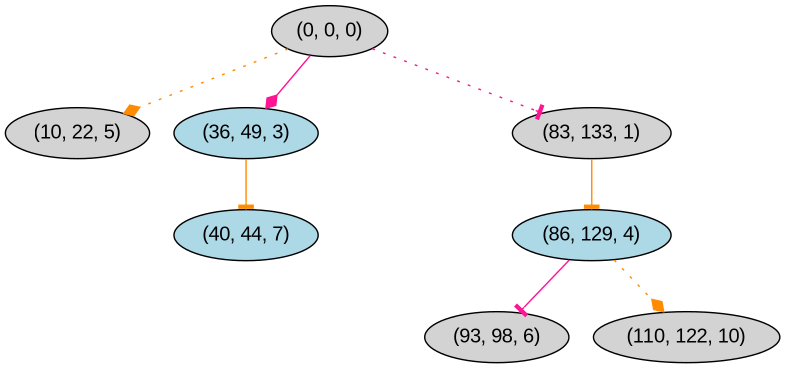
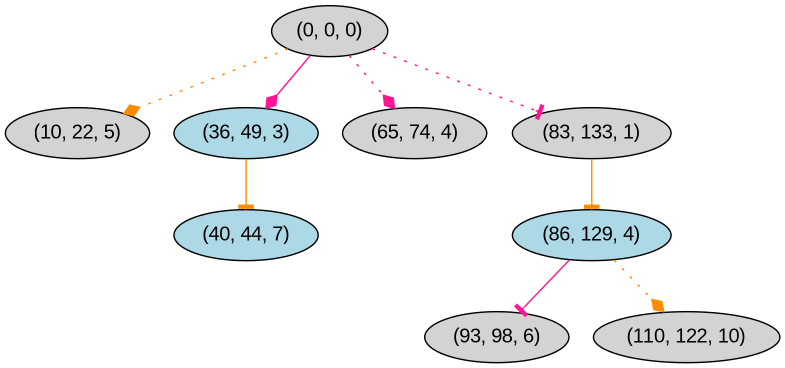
none -> (415, 133)
